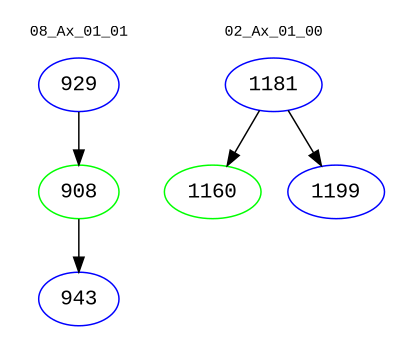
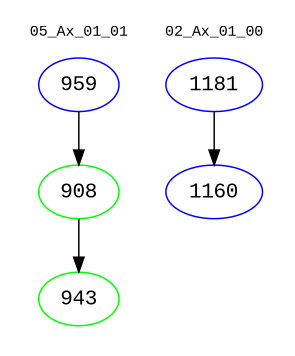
(80, 32) -> (80, 32)
(79, 85) -> (79, 85)
(213, 192) -> (214, 192)
(336, 192) -> none
(79, 299) -> (79, 299)
